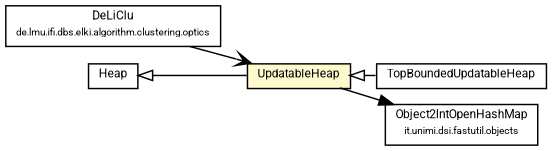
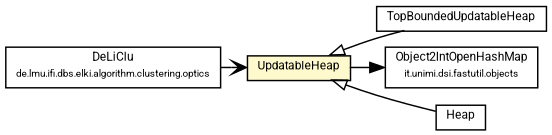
(200, 75) -> (391, 99)
